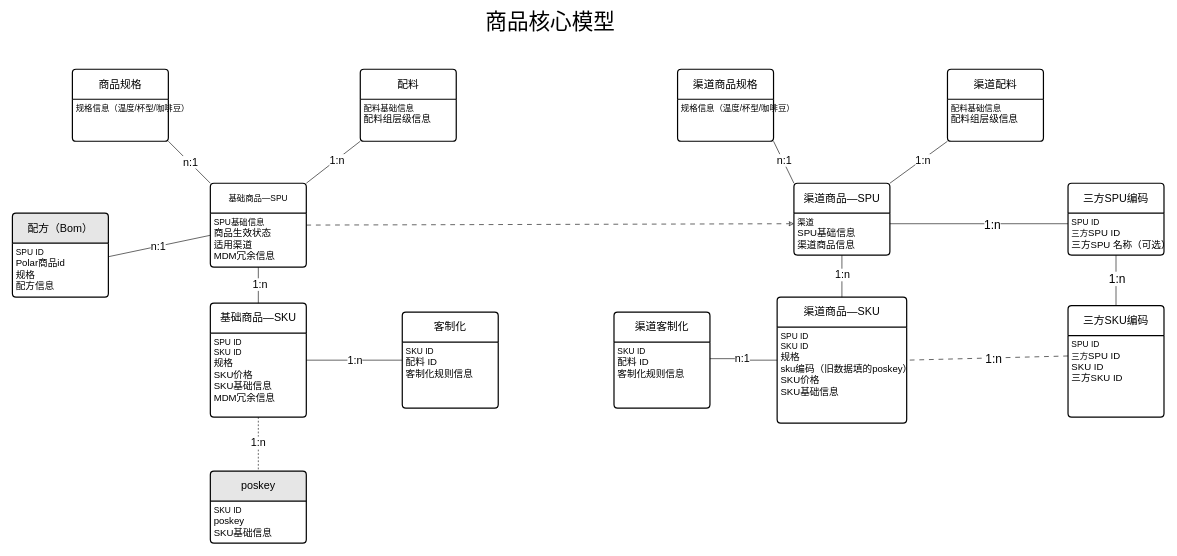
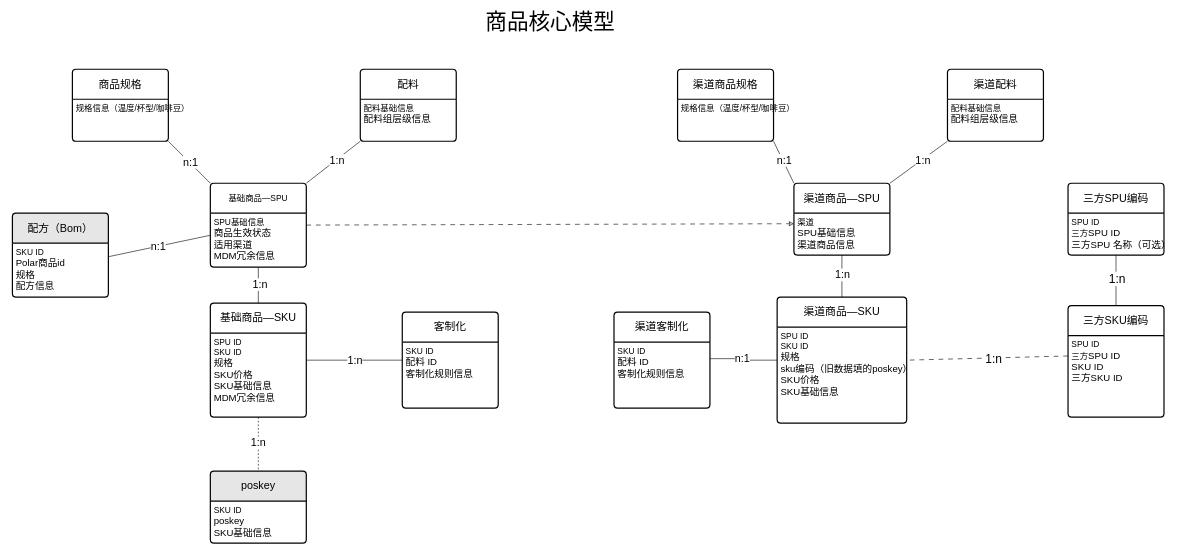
(993, 224) -> none
(35, 265) -> (35, 265)
